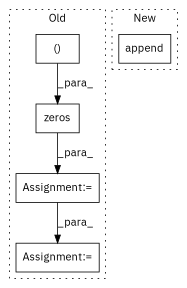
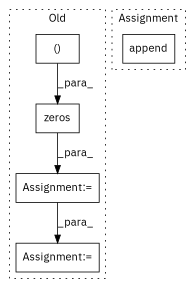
(145, 19) -> (149, 19)
